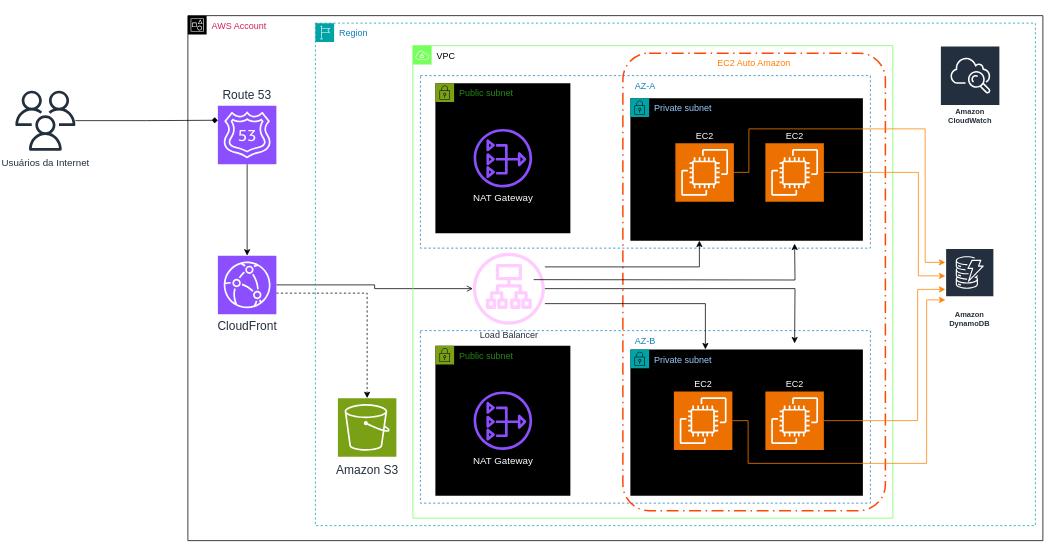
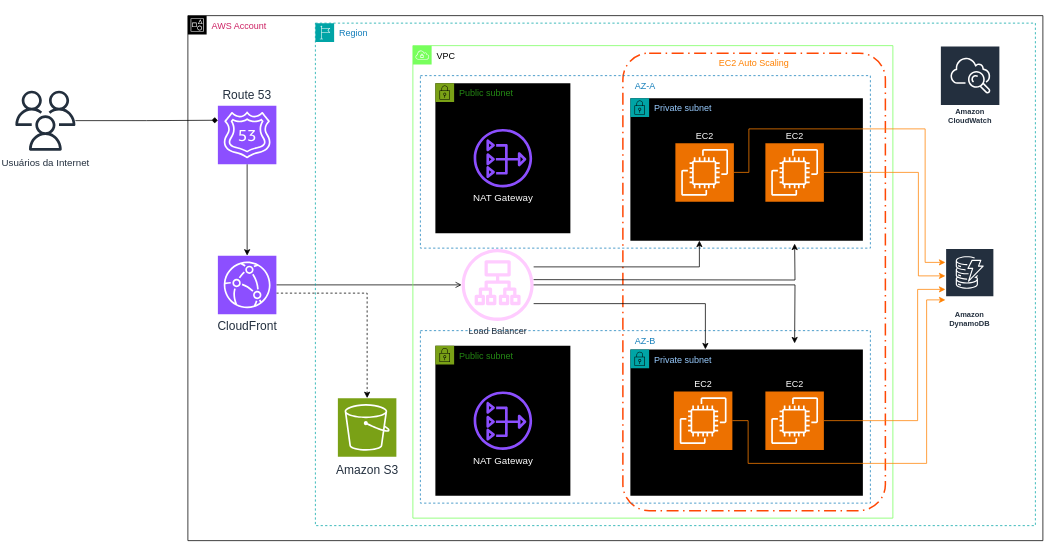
(754, 63) -> (754, 63)
(509, 288) -> (498, 285)
